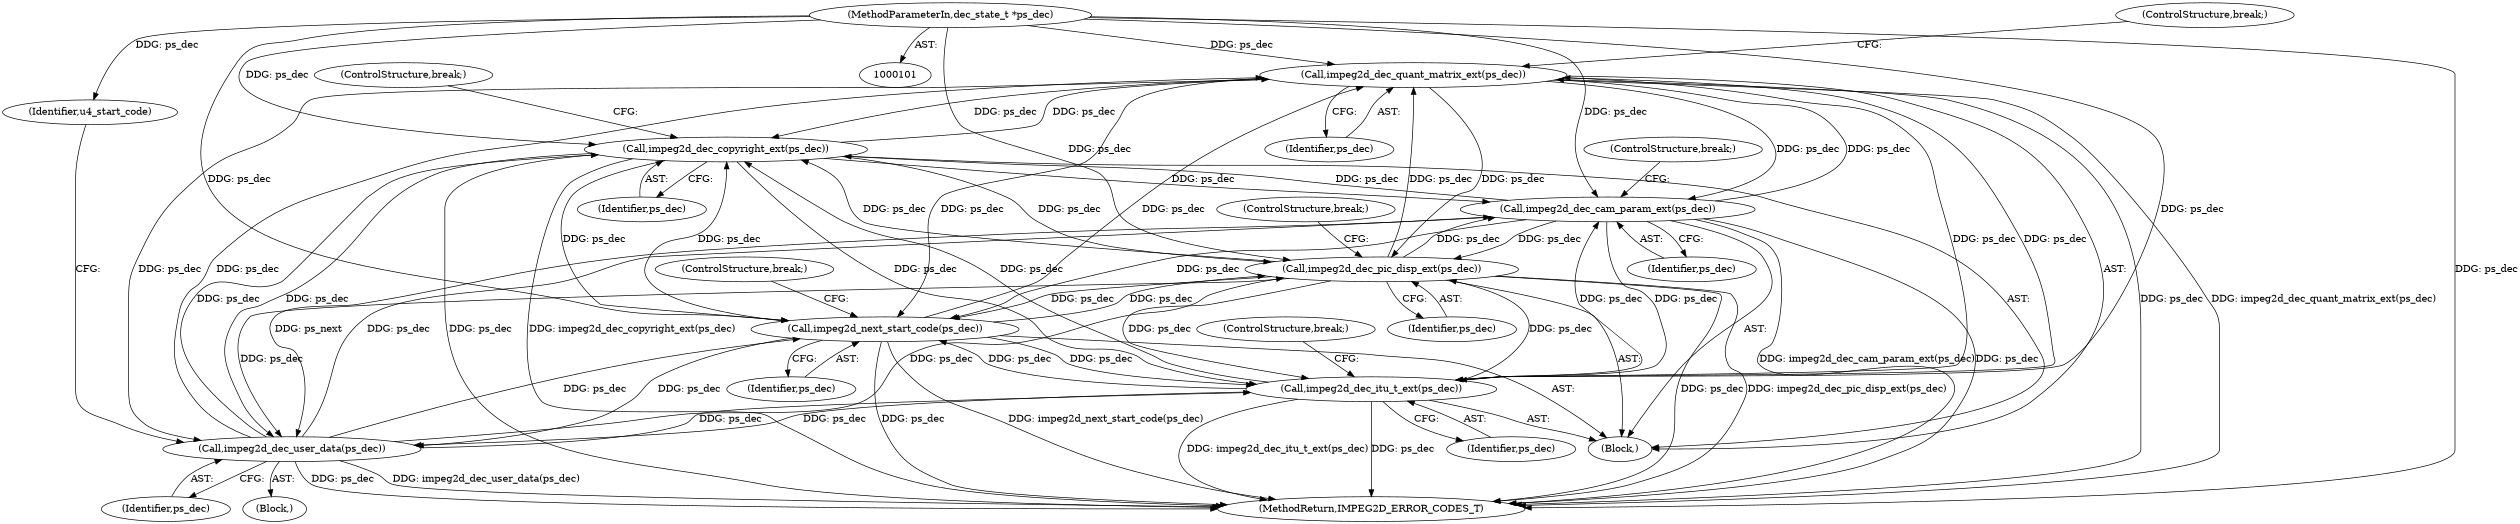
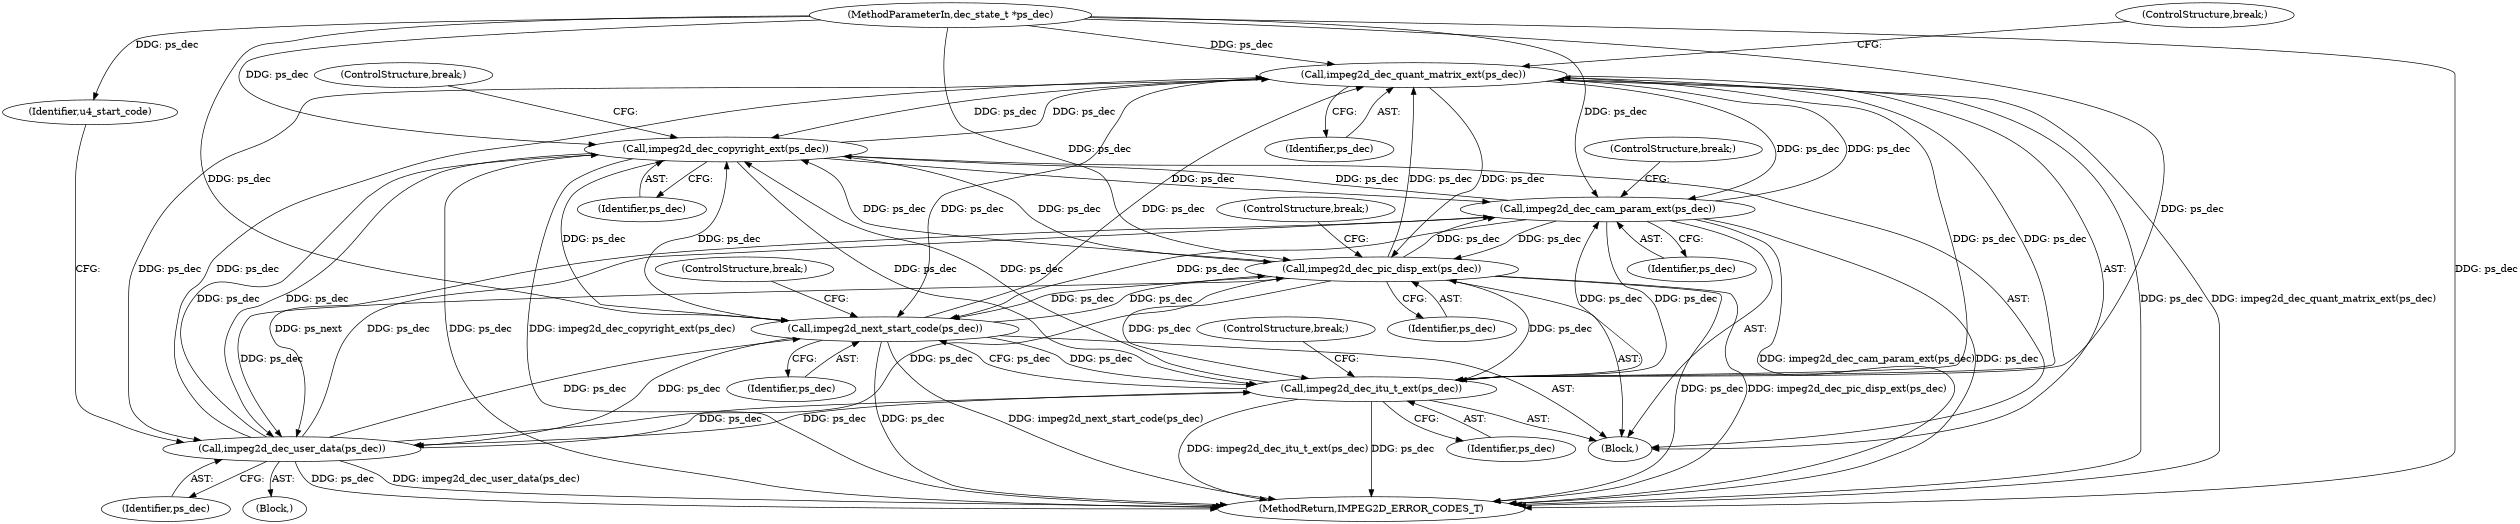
(895, 75) -> none
(1020, 359) -> (1020, 359)
